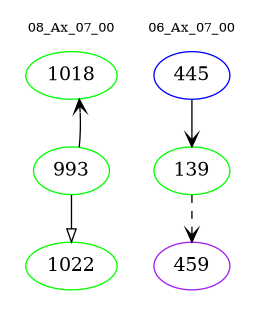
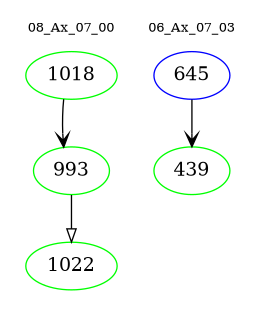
(192, 28) -> (192, 28)
(192, 75) -> (192, 75)
(80, 130) -> (63, 116)
(192, 171) -> (192, 171)
(192, 266) -> none
